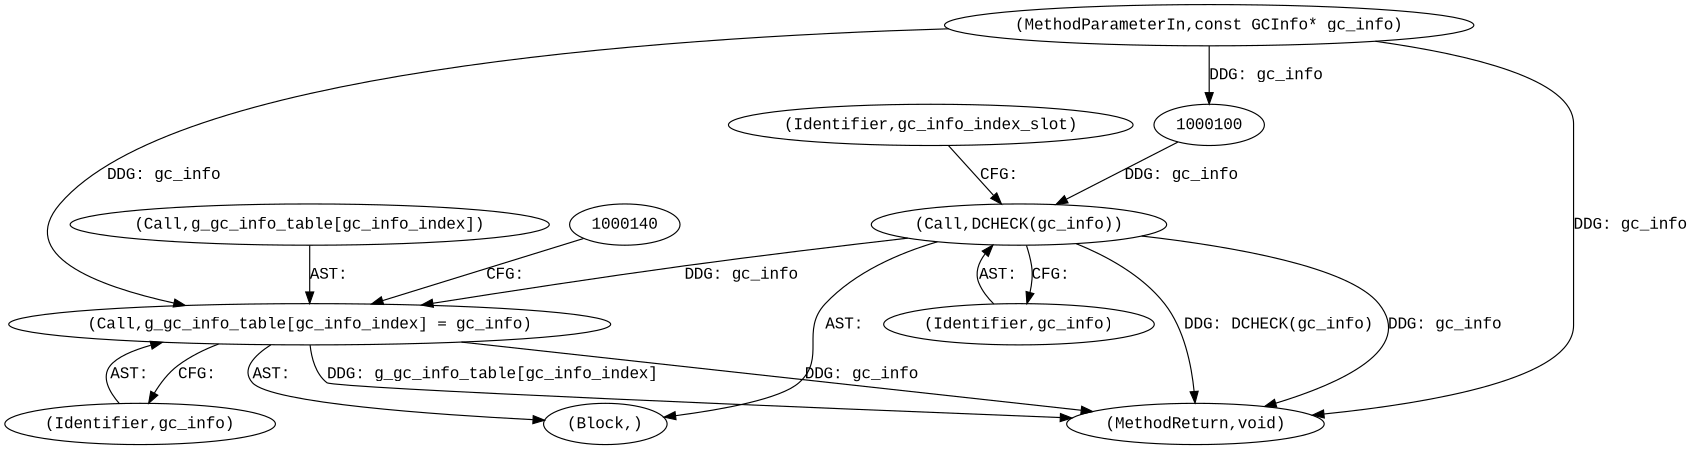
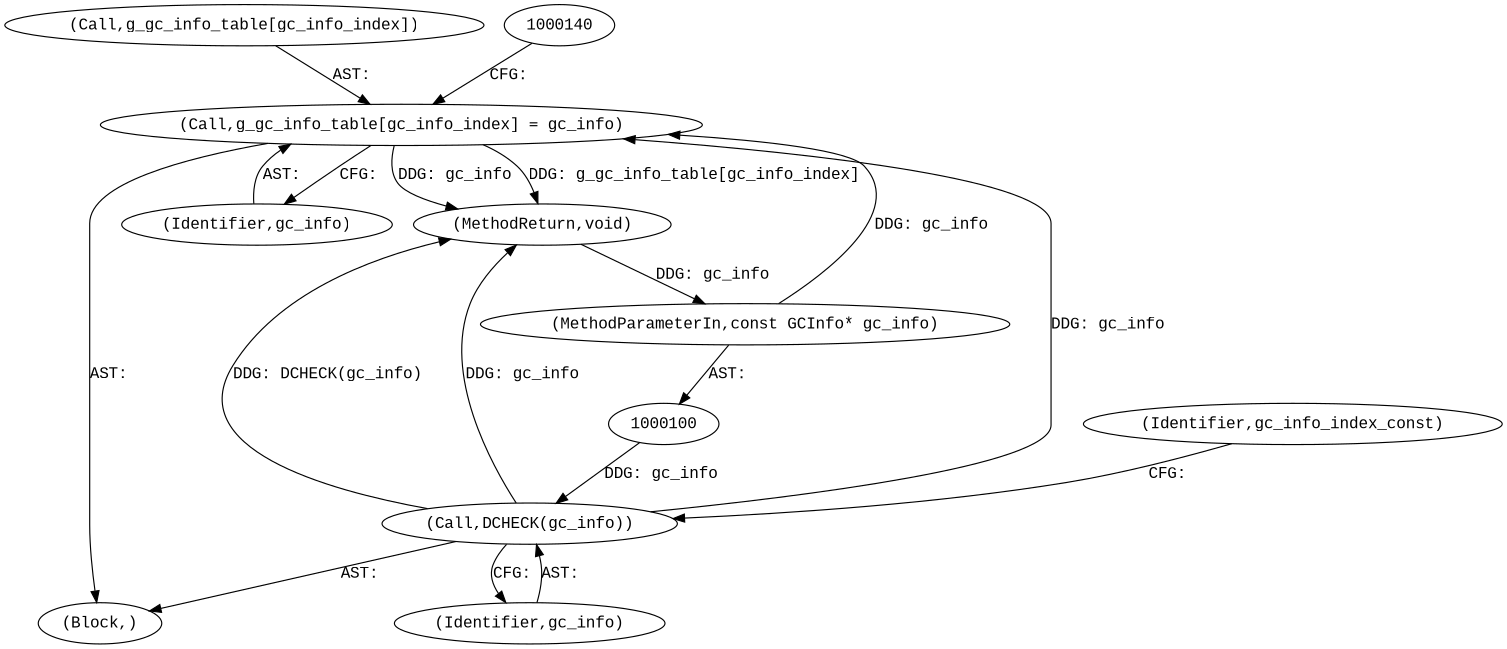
(1266, 75) -> (733, 374)
(931, 125) -> (1293, 424)
(1574, 250) -> (638, 272)
